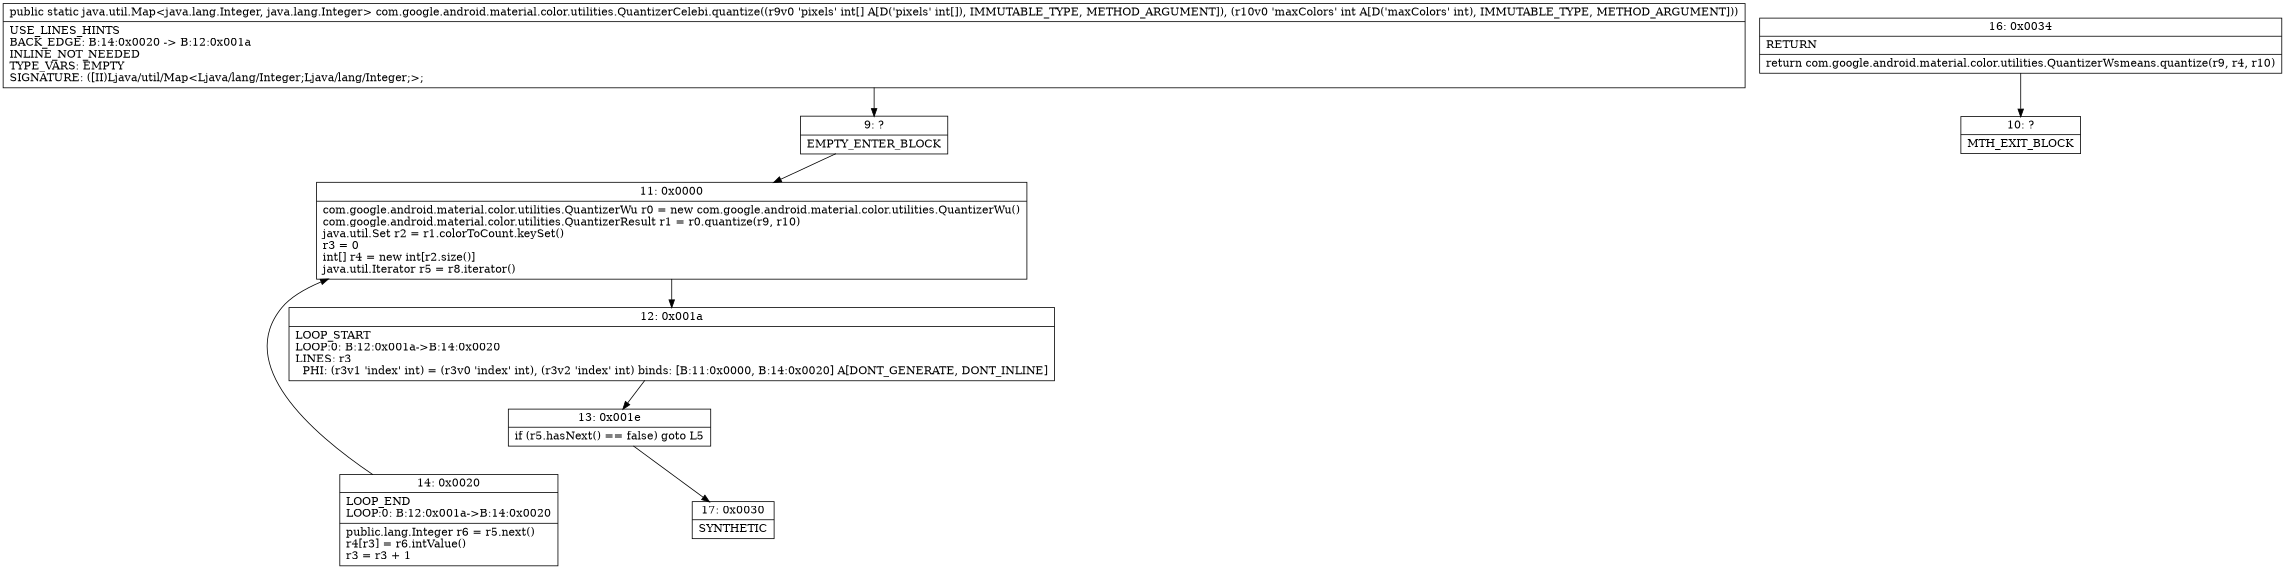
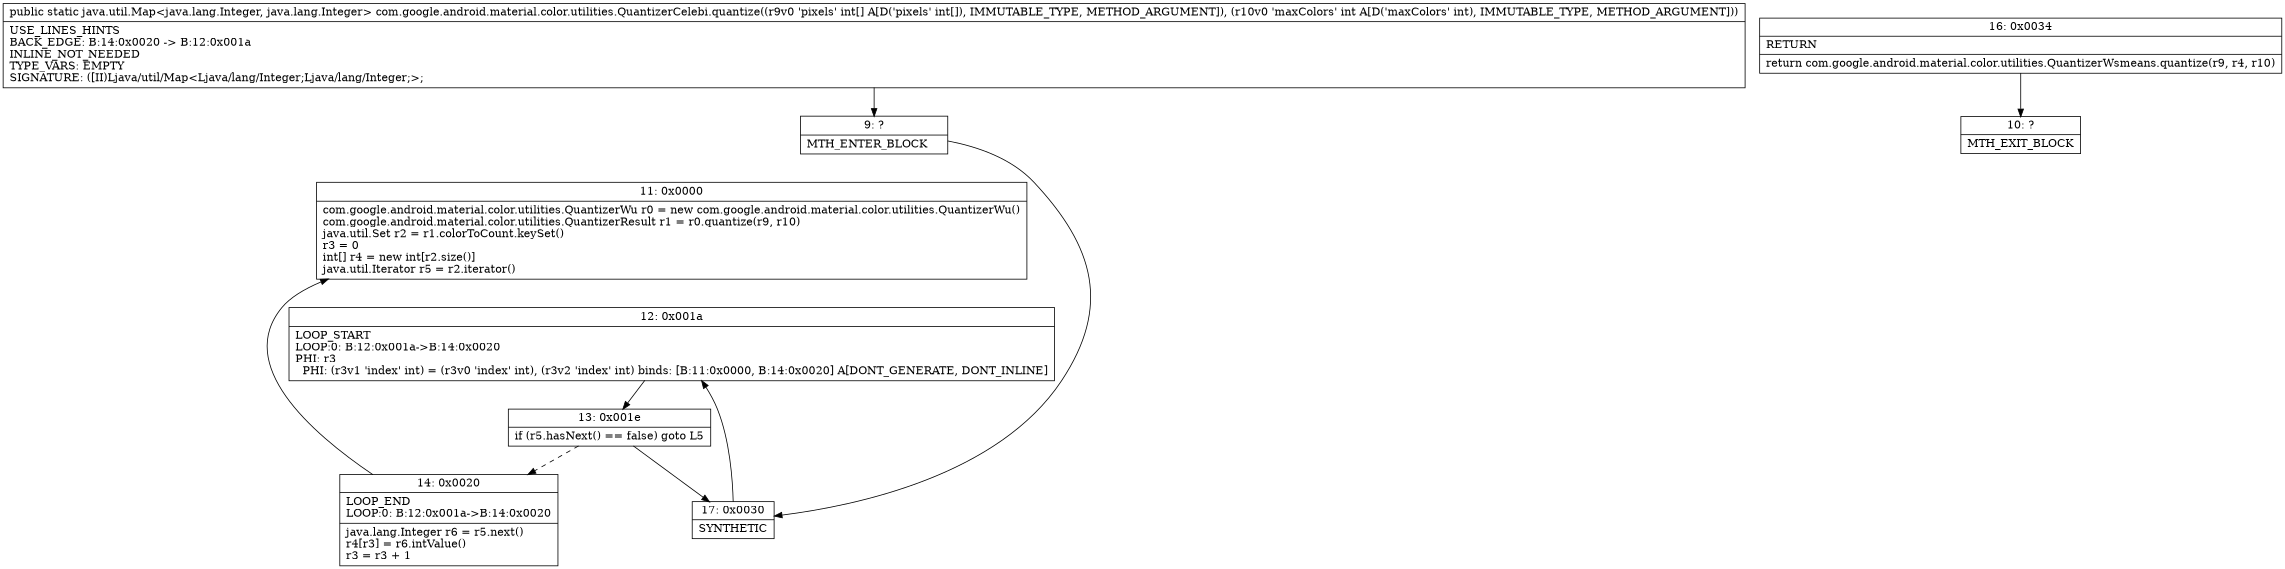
(874, 144) -> (867, 144)
(808, 166) -> (1061, 381)
(419, 269) -> (419, 269)
(672, 289) -> (727, 443)
(325, 359) -> (318, 359)
none -> (557, 458)
(441, 532) -> (435, 532)
